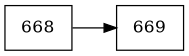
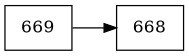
(88, 28) -> (88, 28)
